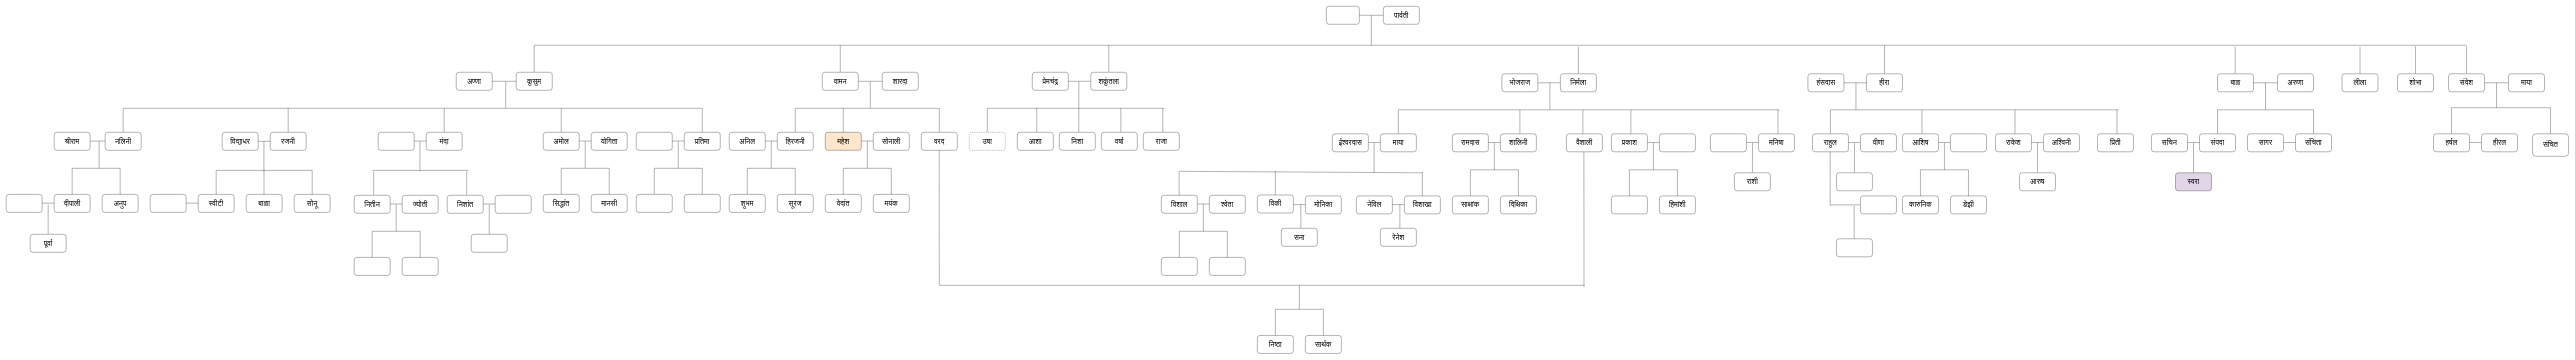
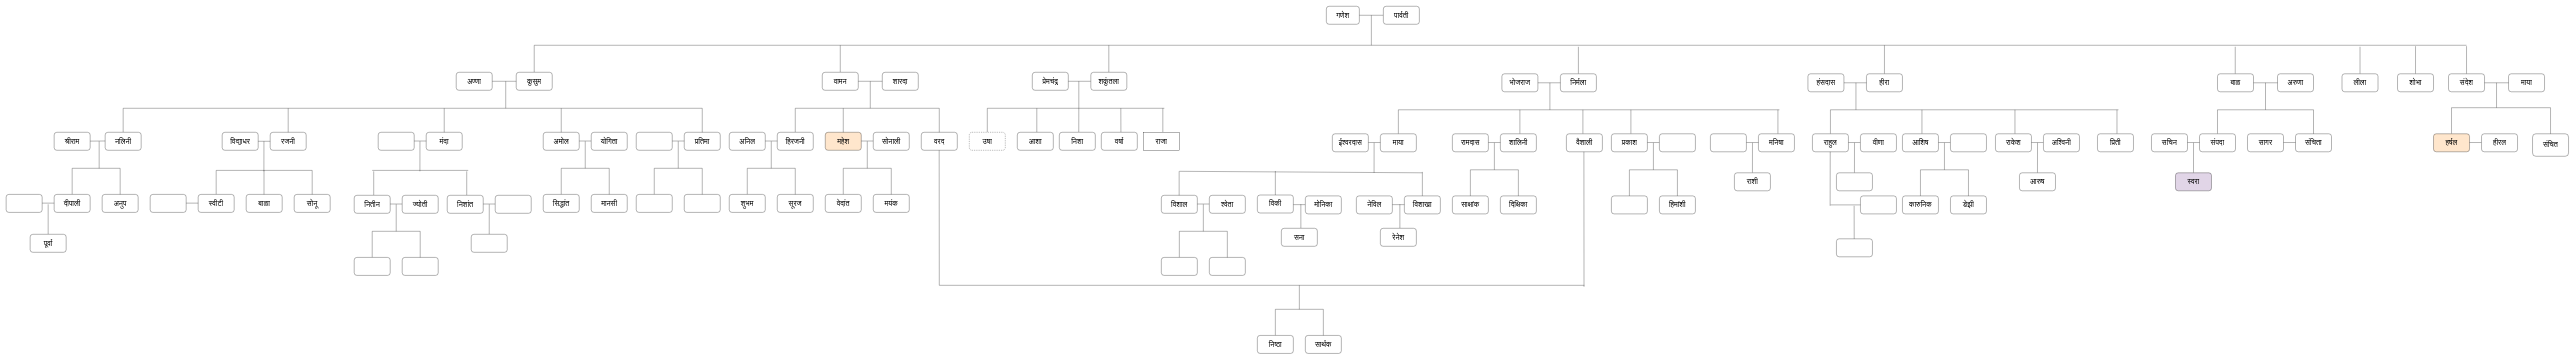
none -> (1343, 15)
(1161, 141) -> (1161, 141)
(2451, 143) -> (2451, 143)
